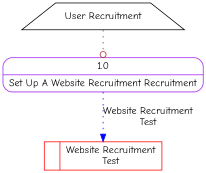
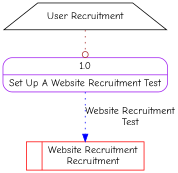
(103, 83) -> (85, 83)
(111, 161) -> (93, 161)
